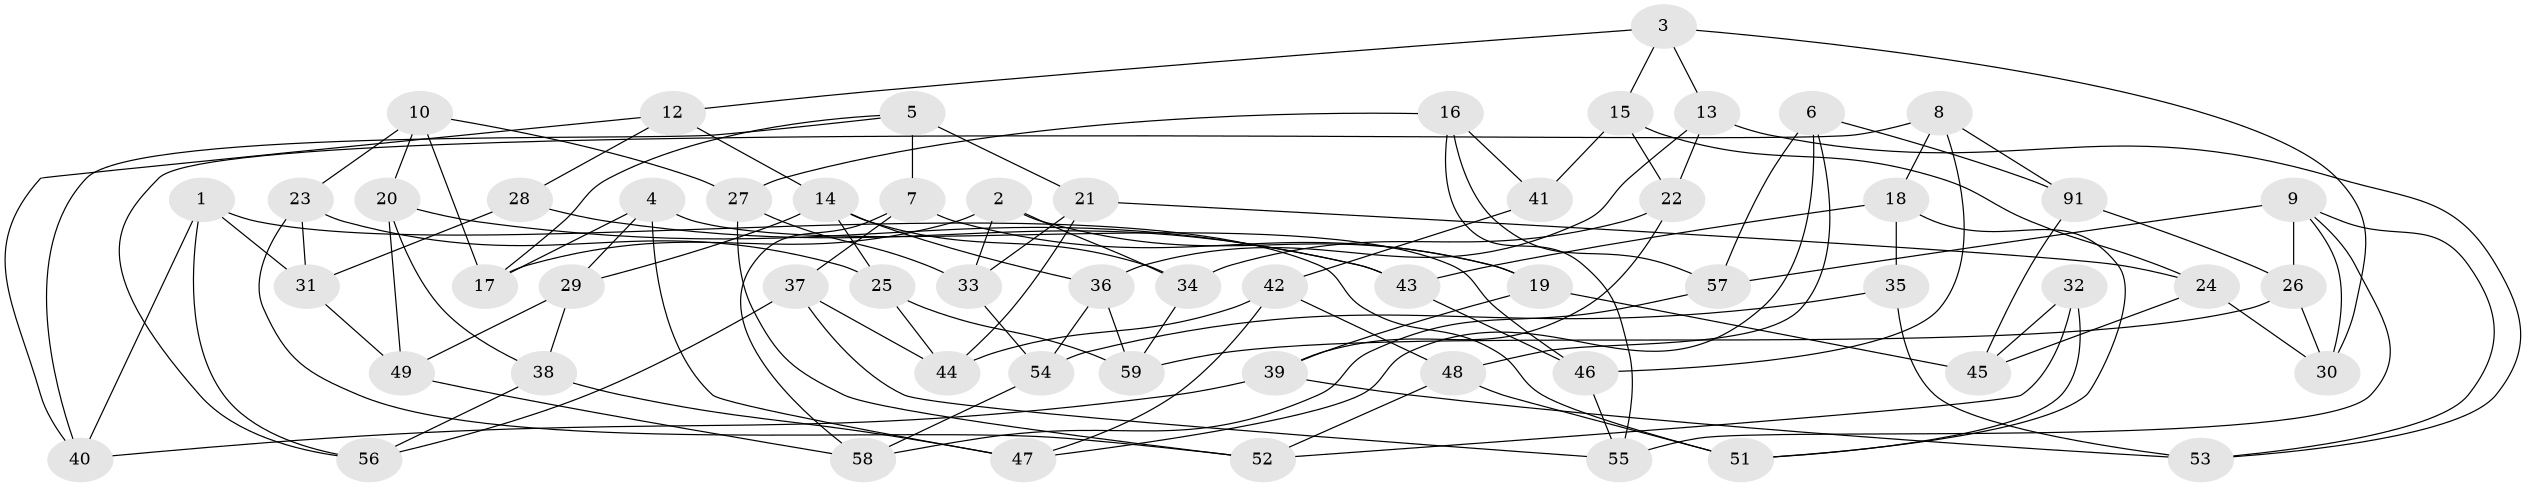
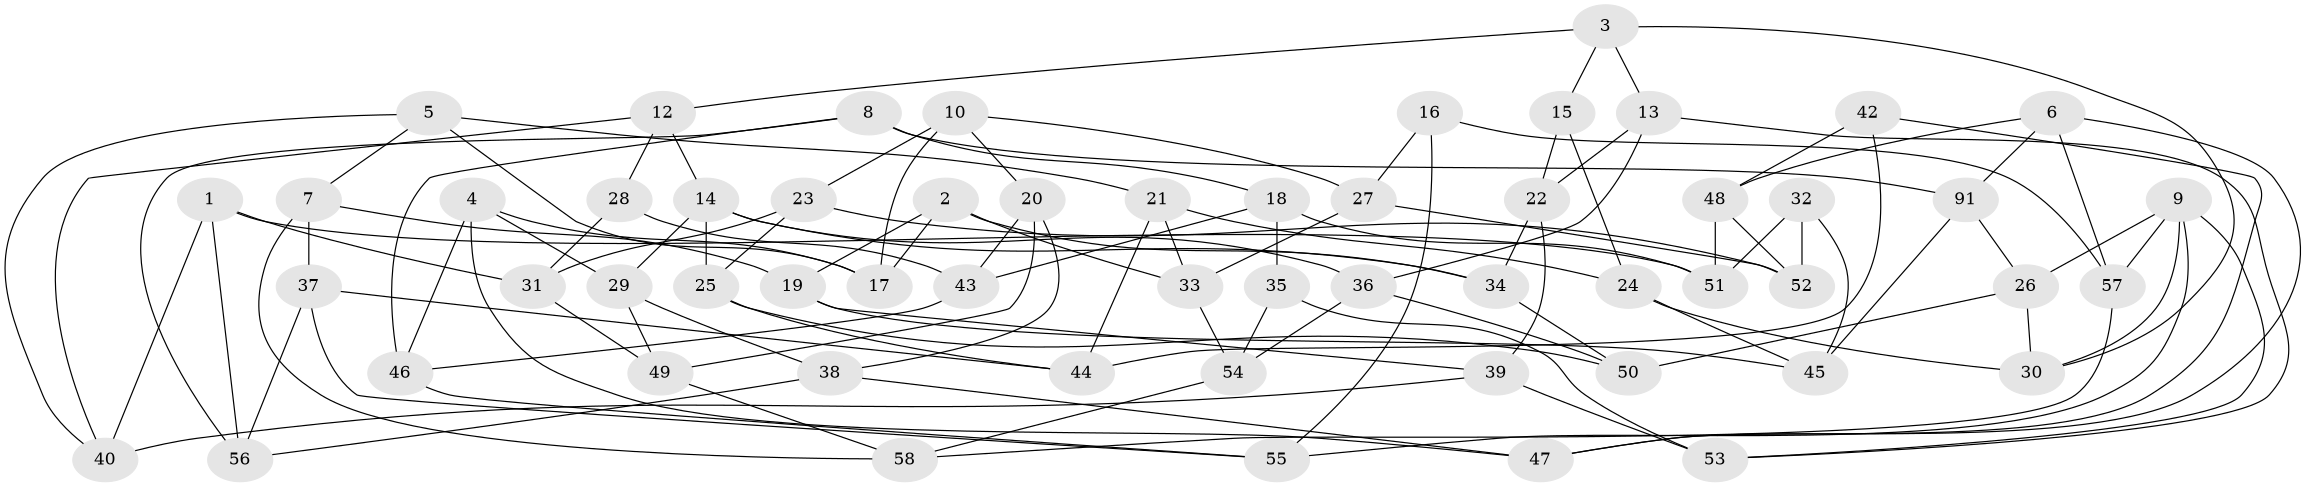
(1540, 200) -> none
(1132, 373) -> (1629, 373)
